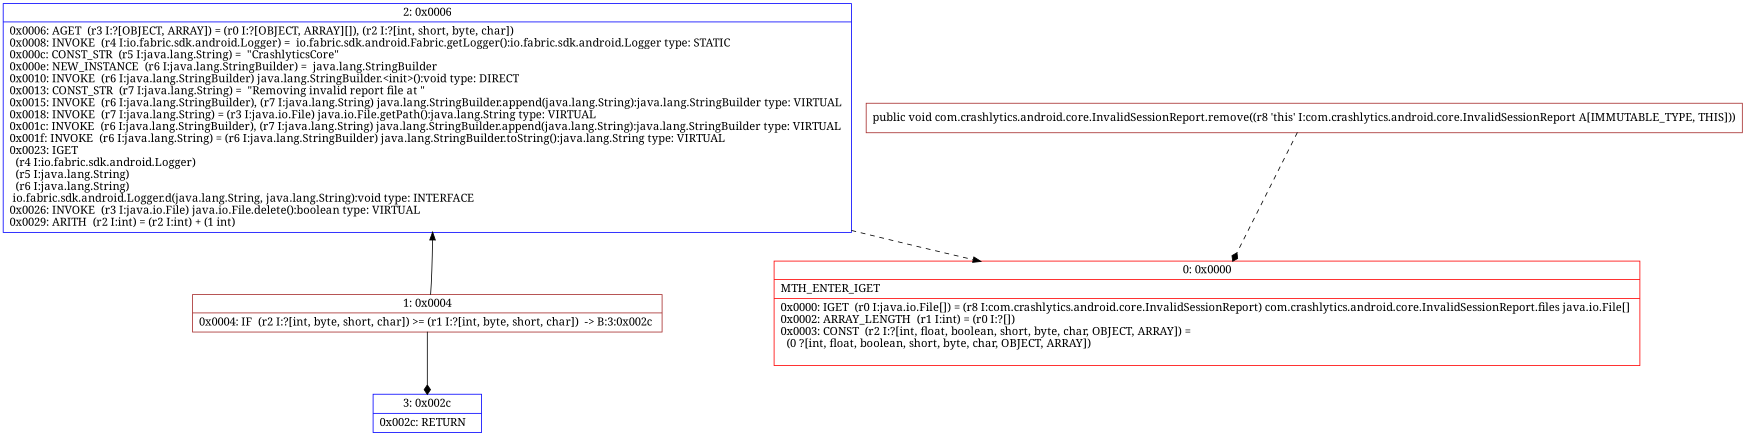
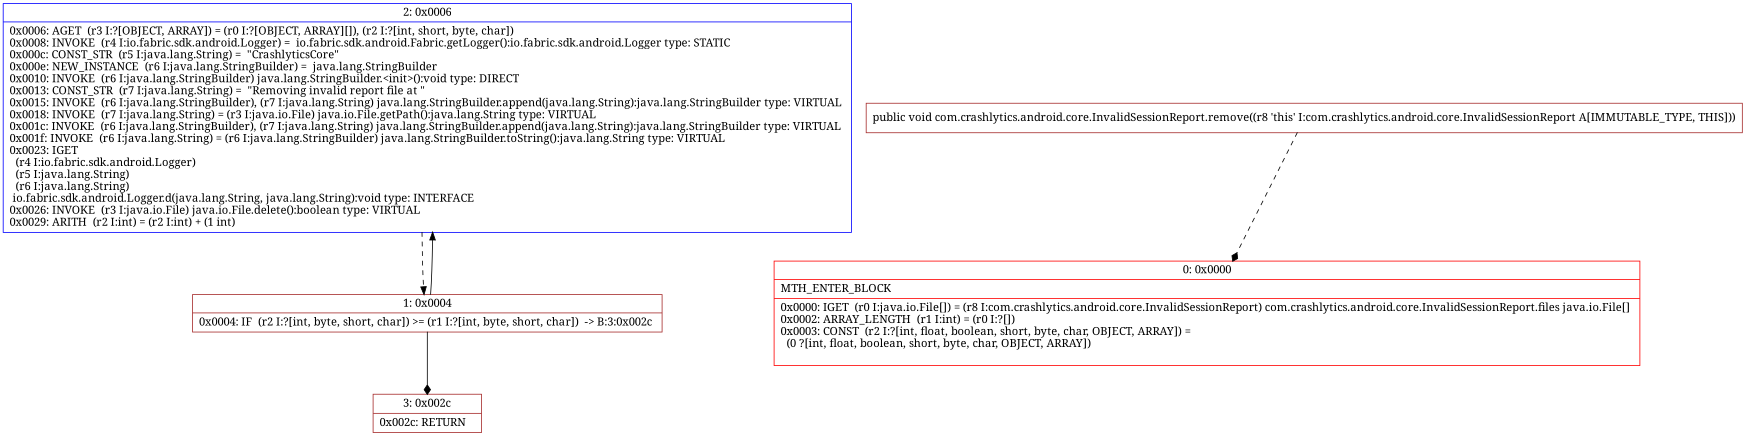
(912, 245) -> (422, 259)
(830, 289) -> (836, 289)
(427, 413) -> (427, 413)
